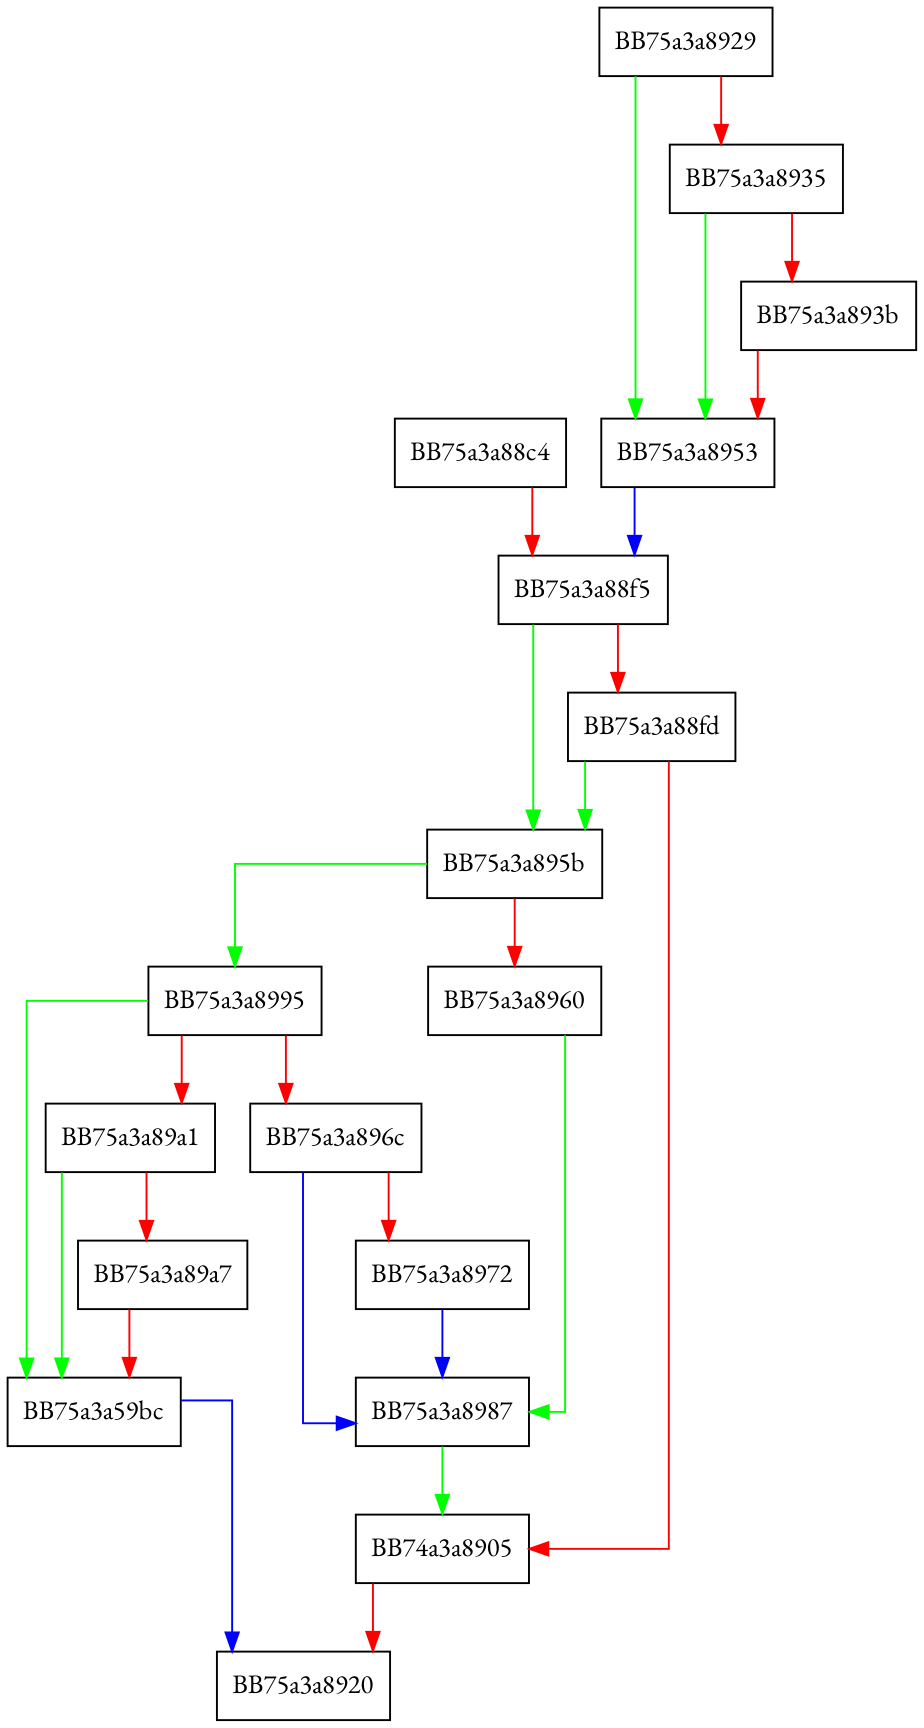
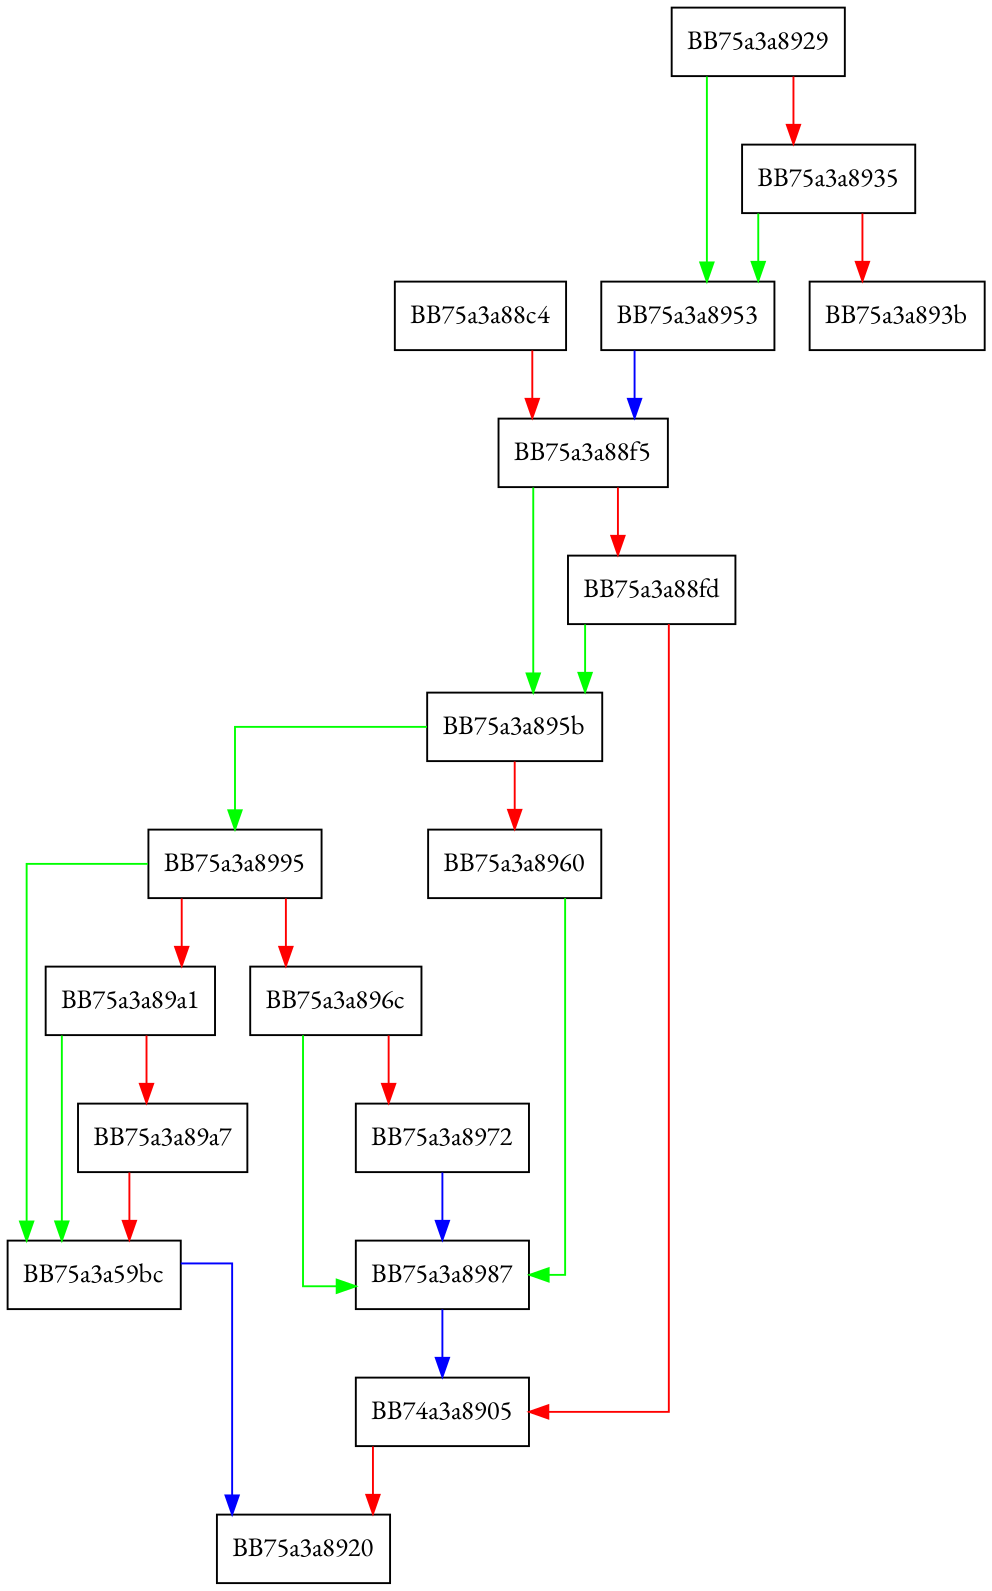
(758, 375) -> none
(303, 1315) -> (303, 1178)
(442, 1471) -> (442, 1334)
